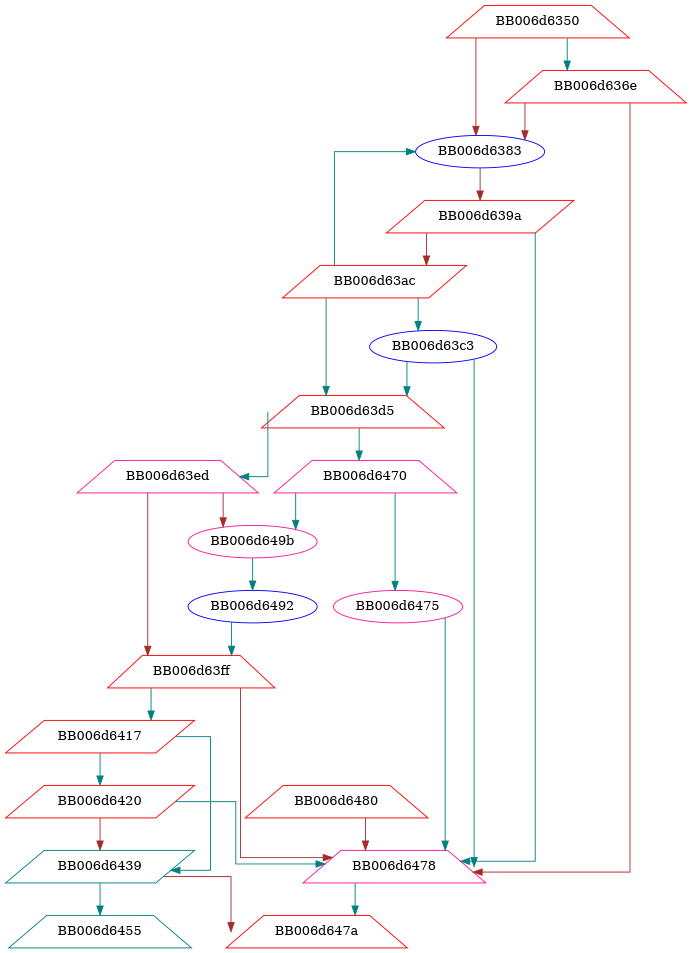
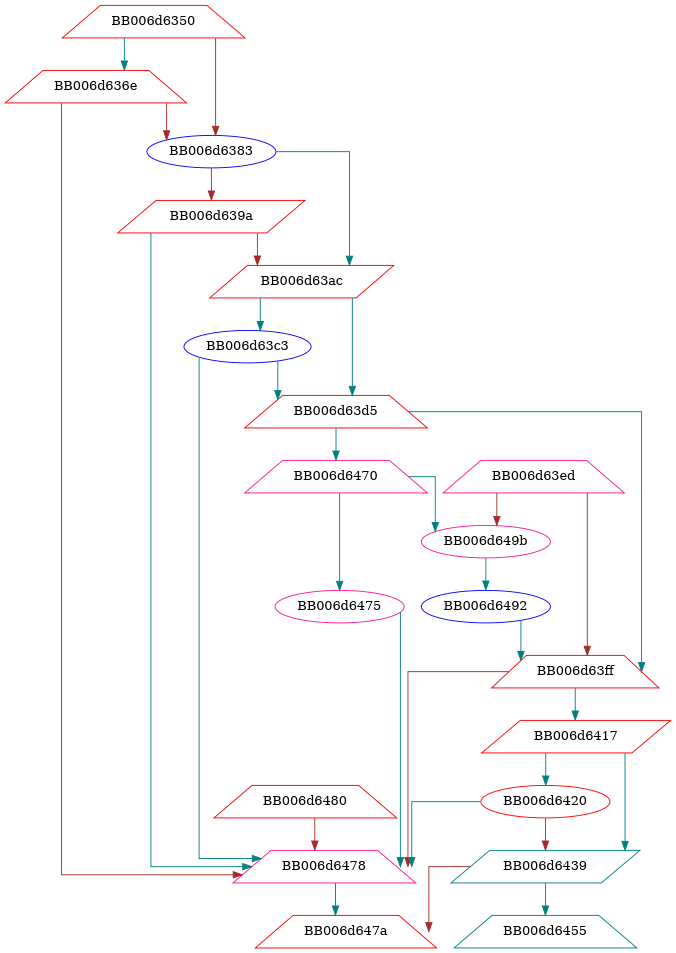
(334, 172) -> (349, 167)
(268, 454) -> (642, 421)
(100, 802) -> (545, 802)
